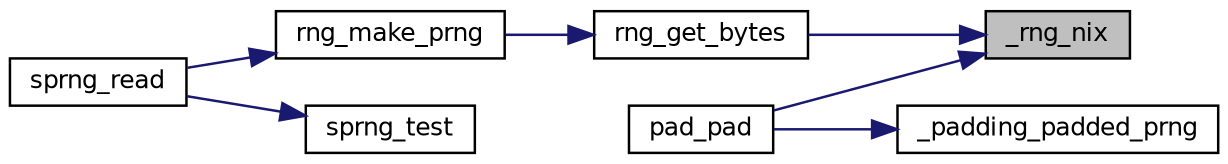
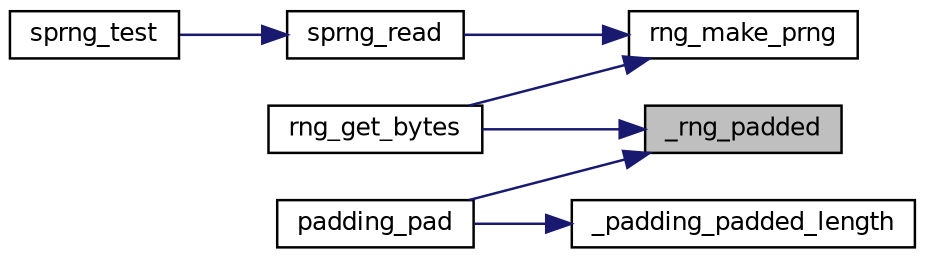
(537, 35) -> (547, 85)
(1058, 35) -> (743, 129)
(234, 104) -> (221, 35)
(701, 129) -> (375, 224)
(1058, 129) -> (743, 224)
